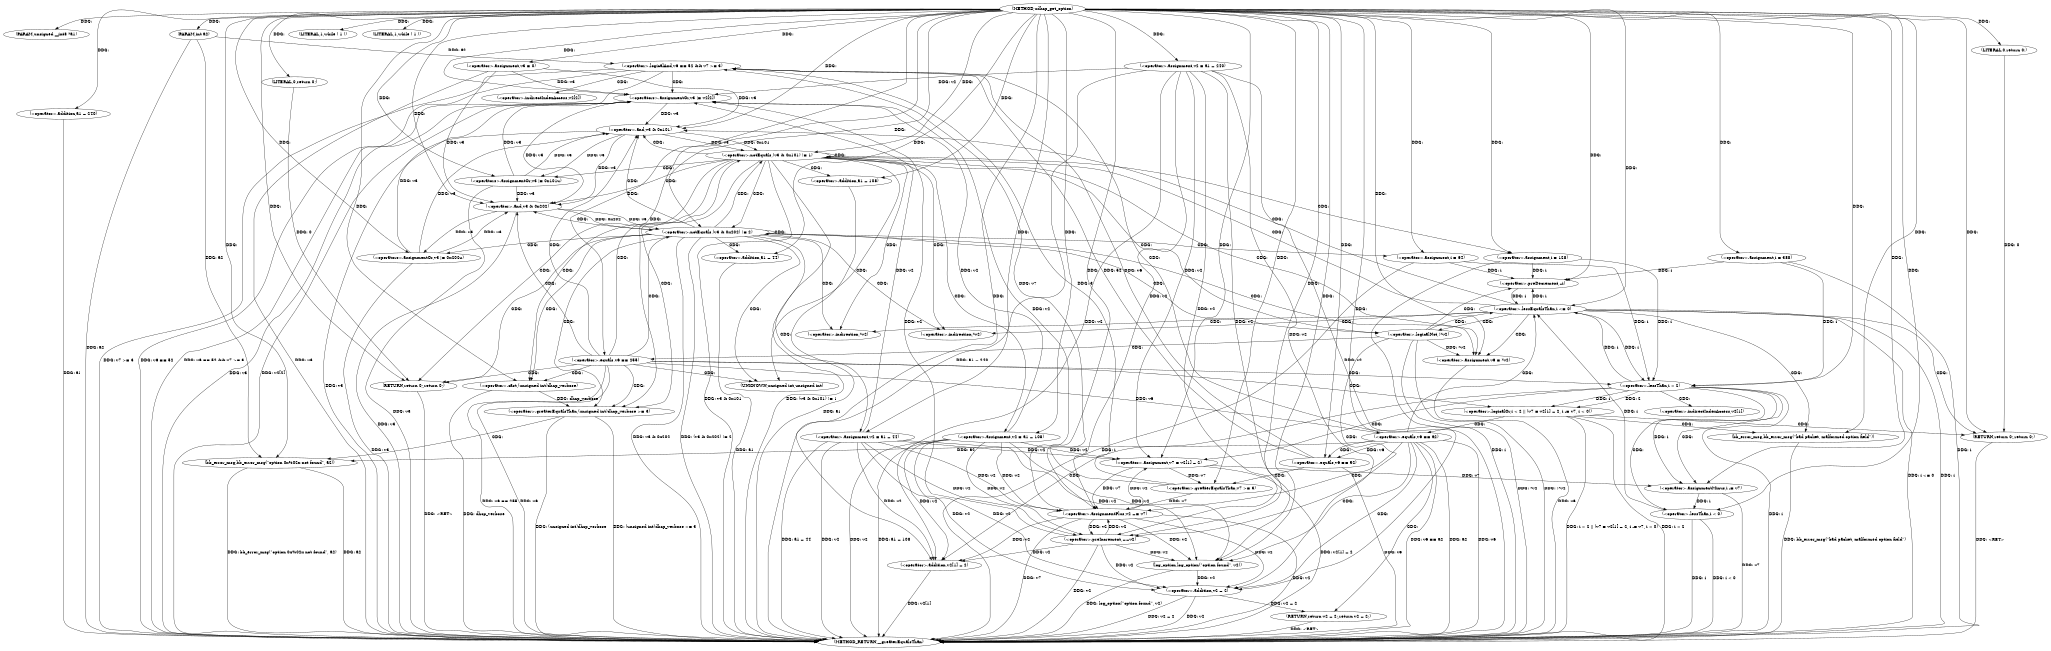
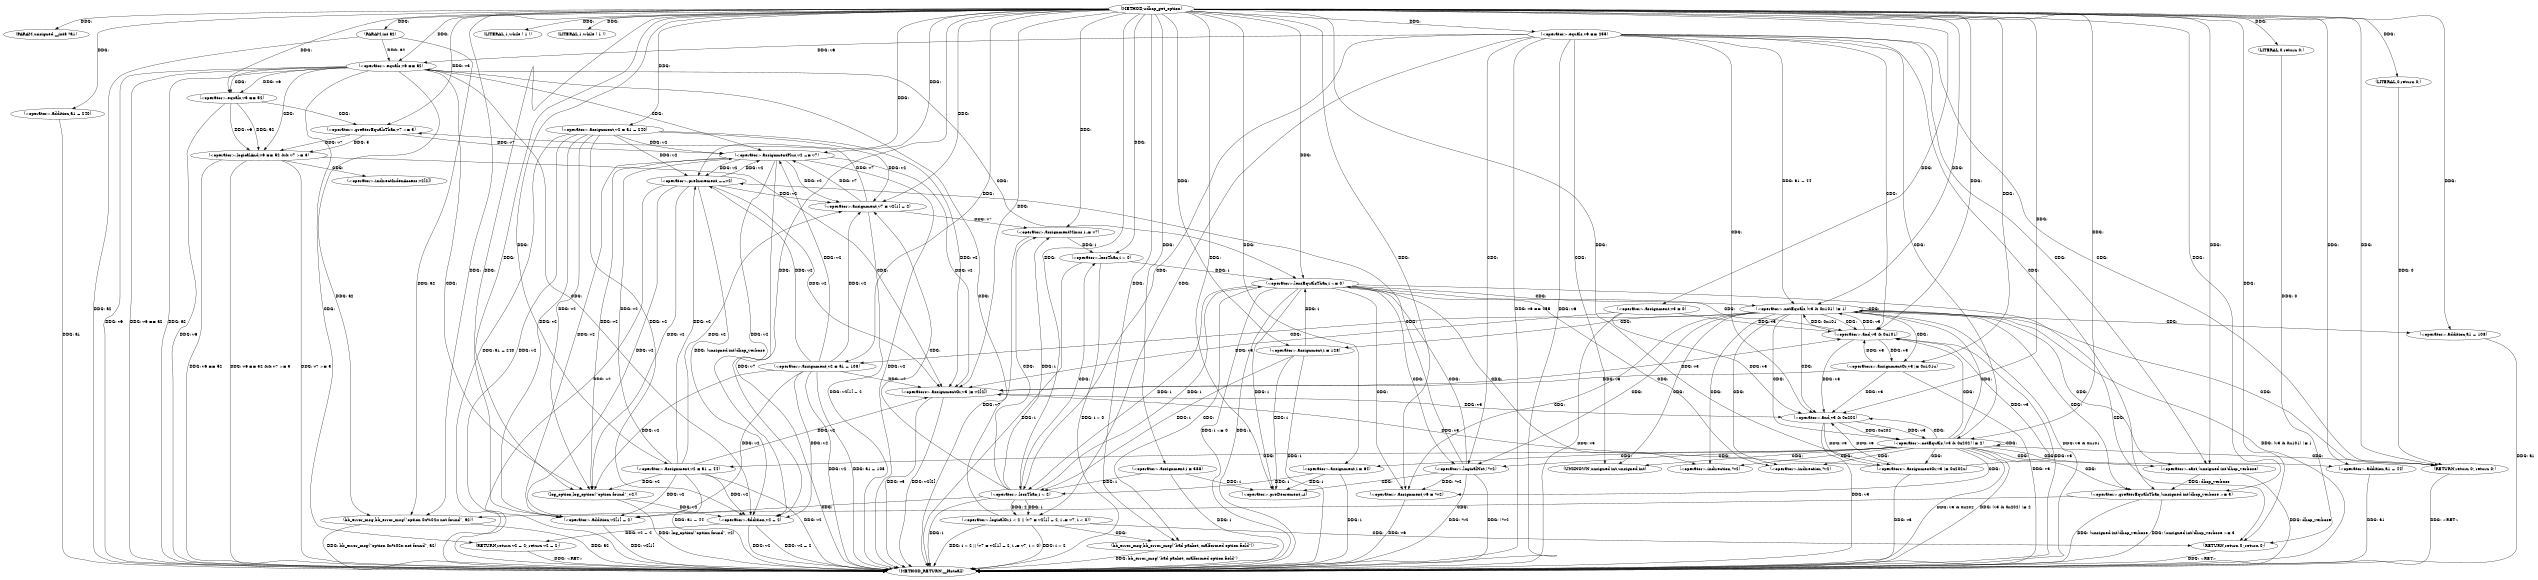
none -> (748, 10)
(413, 53) -> (385, 49)
none -> (771, 195)
(623, 258) -> (1797, 181)
(1283, 258) -> (461, 66)
(1512, 295) -> (1305, 319)
(1017, 349) -> (1487, 235)
(1702, 412) -> none
(1125, 565) -> (730, 351)
(879, 642) -> (932, 572)
